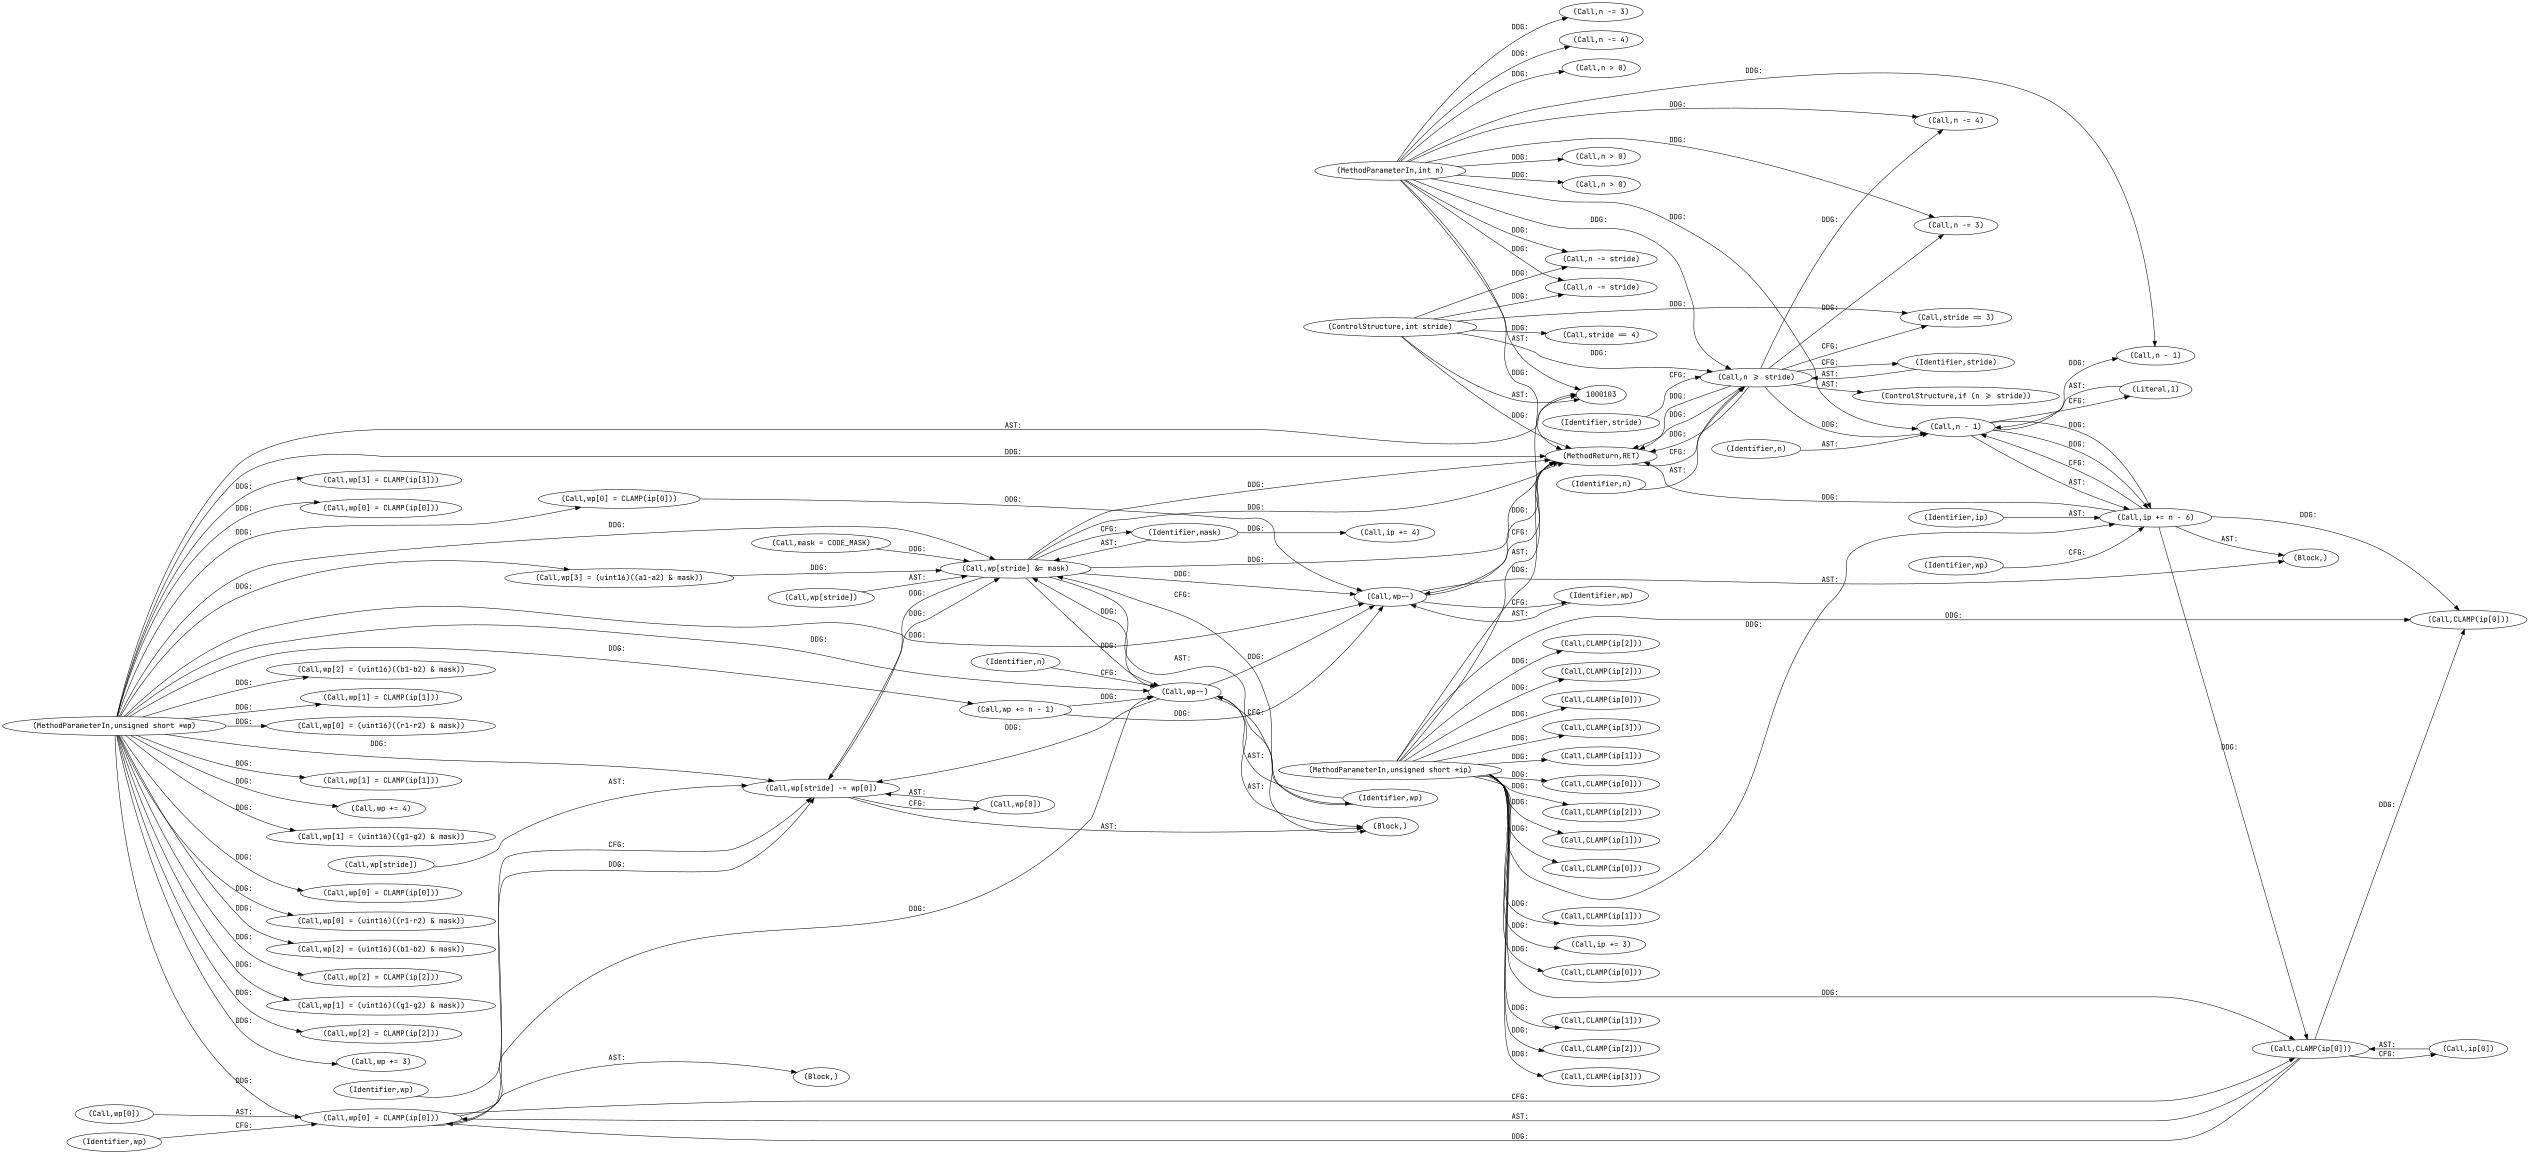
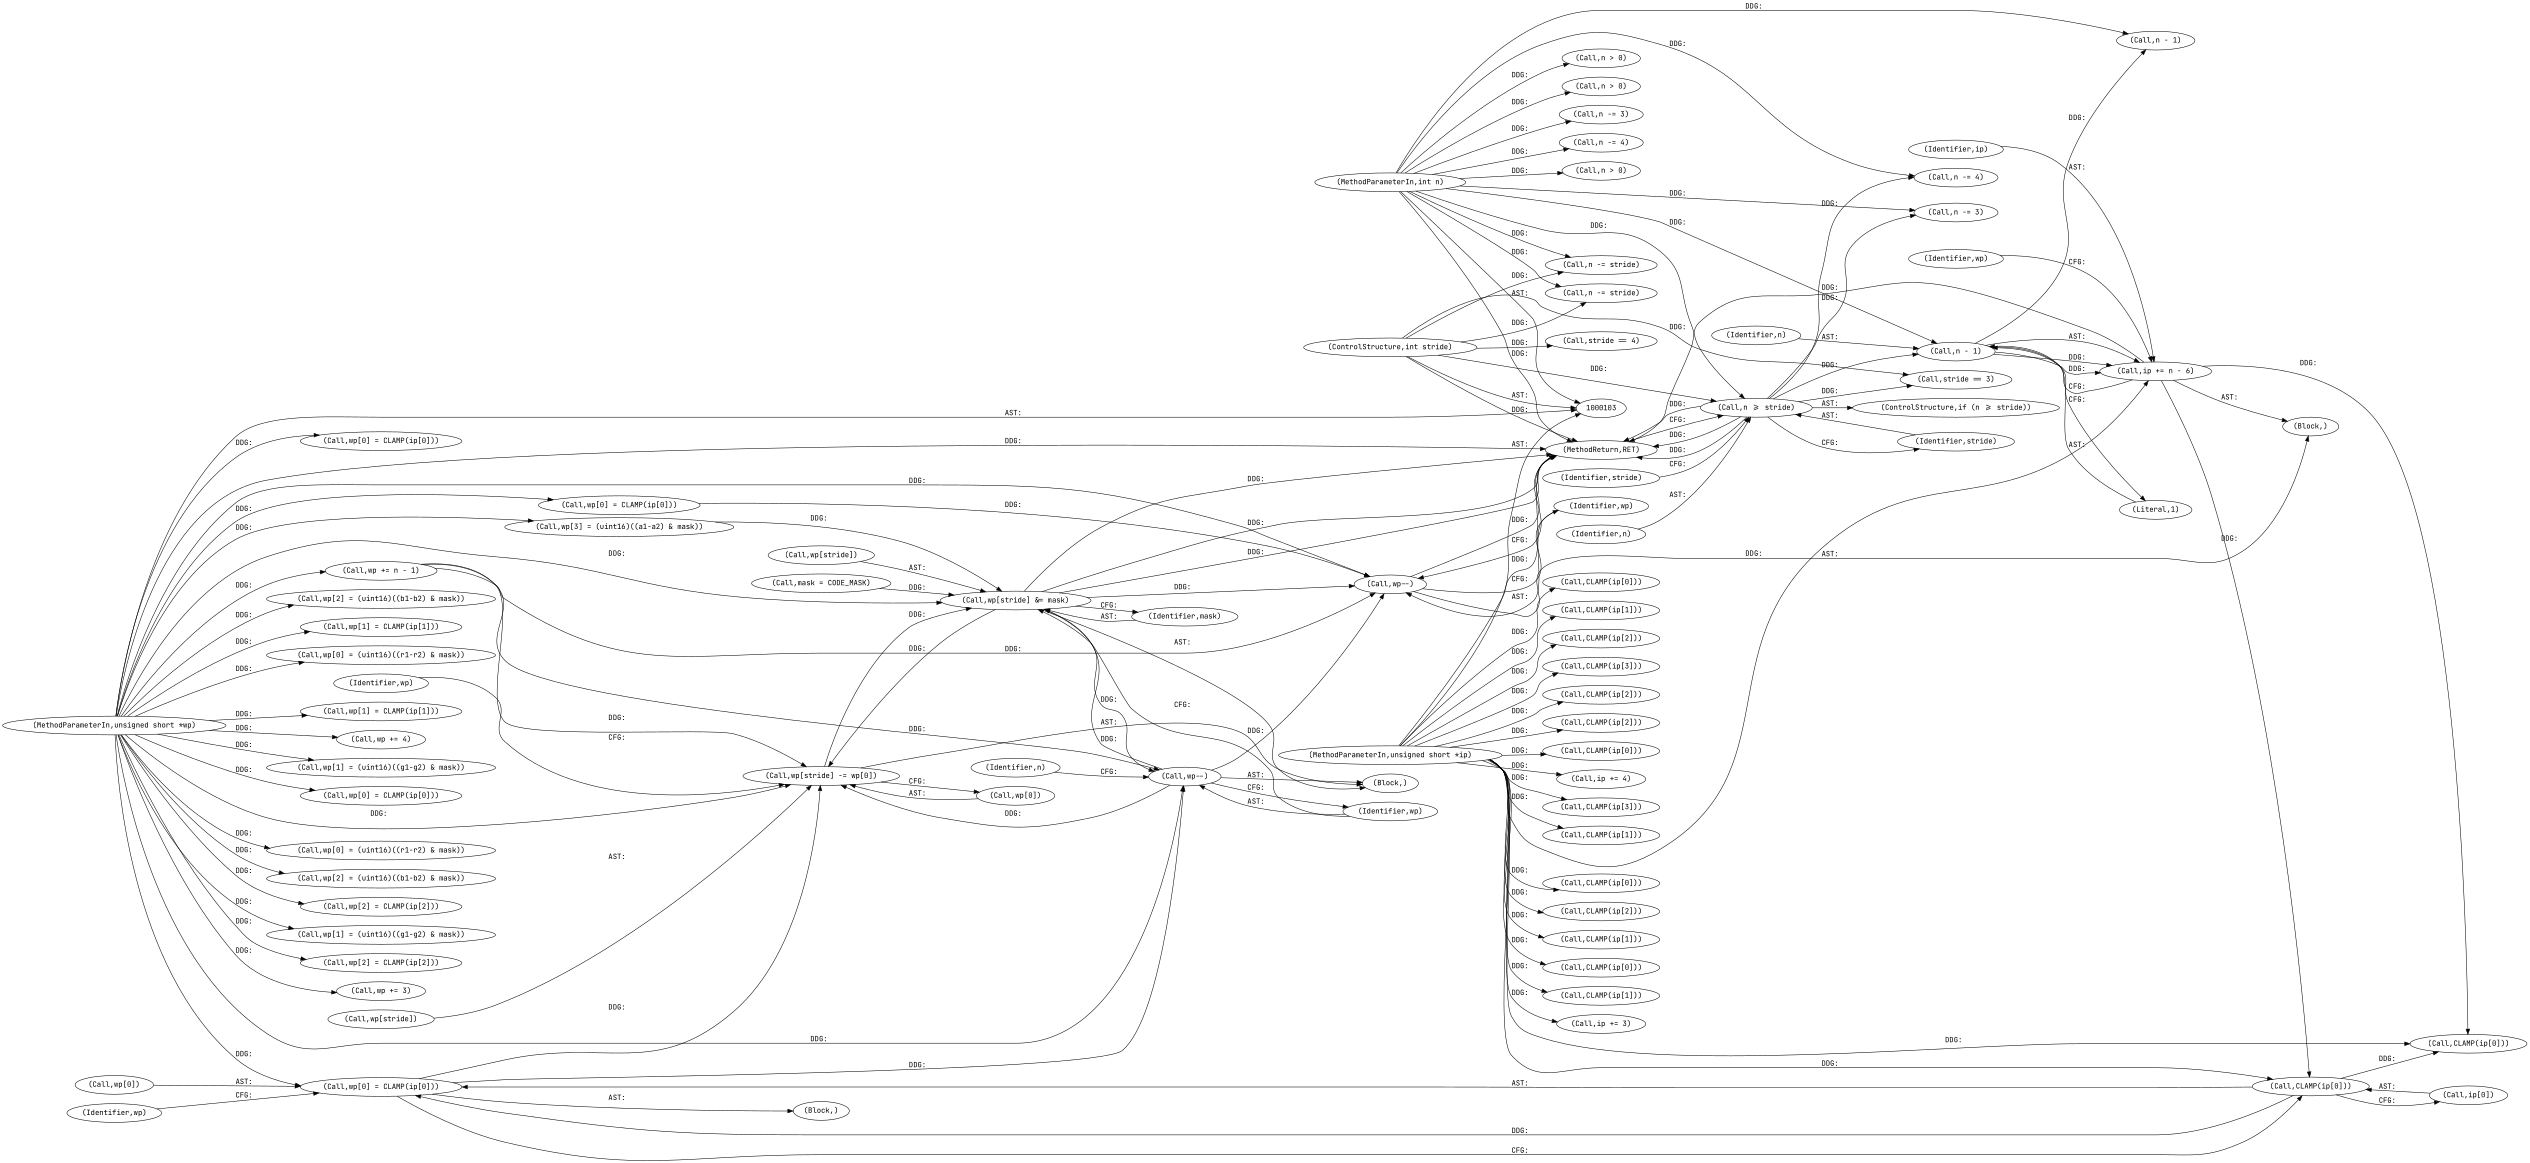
(1832, 347) -> (1832, 391)
(381, 480) -> none
(1289, 533) -> (1507, 768)
none -> (546, 730)
